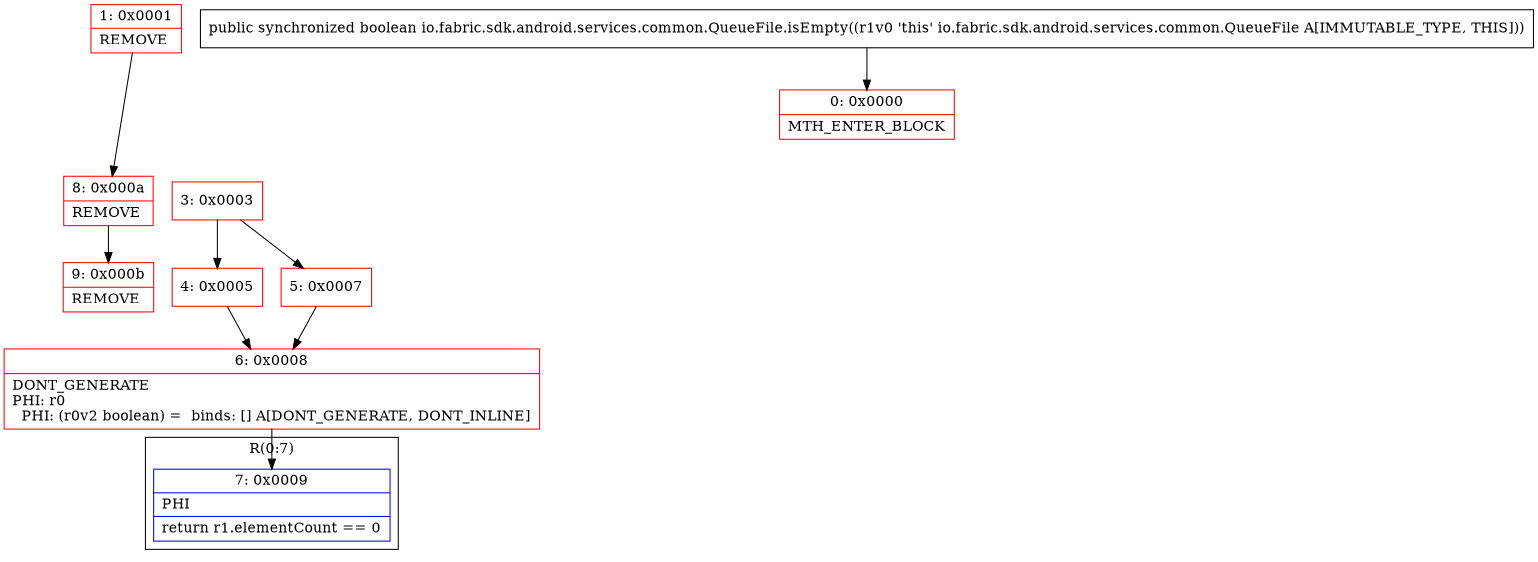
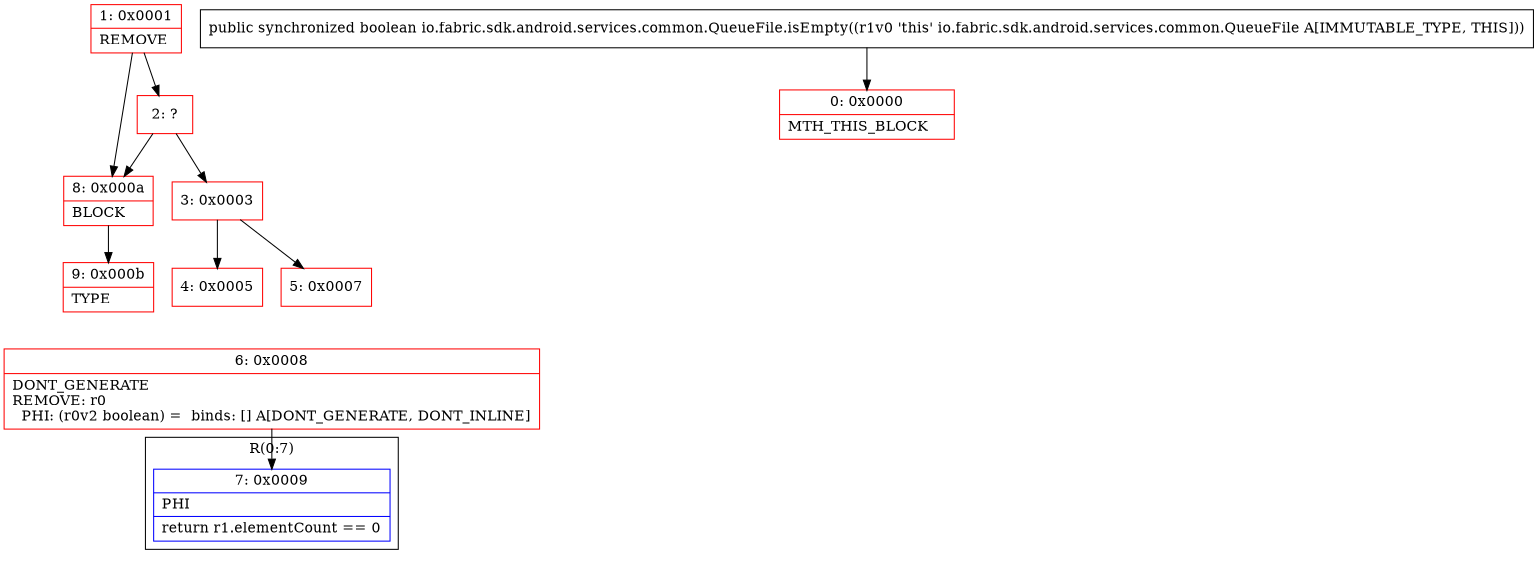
none -> (165, 115)
(867, 126) -> (858, 126)
(106, 213) -> (99, 213)
(106, 299) -> (91, 299)
(236, 323) -> none
(307, 323) -> none
(42, 401) -> (62, 401)
